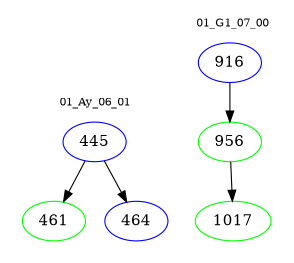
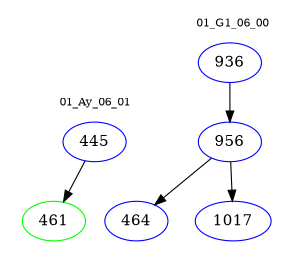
(233, 24) -> (233, 24)
(230, 63) -> (230, 63)
(230, 142) -> (230, 142)
(113, 177) -> (193, 173)
(233, 221) -> (233, 221)
